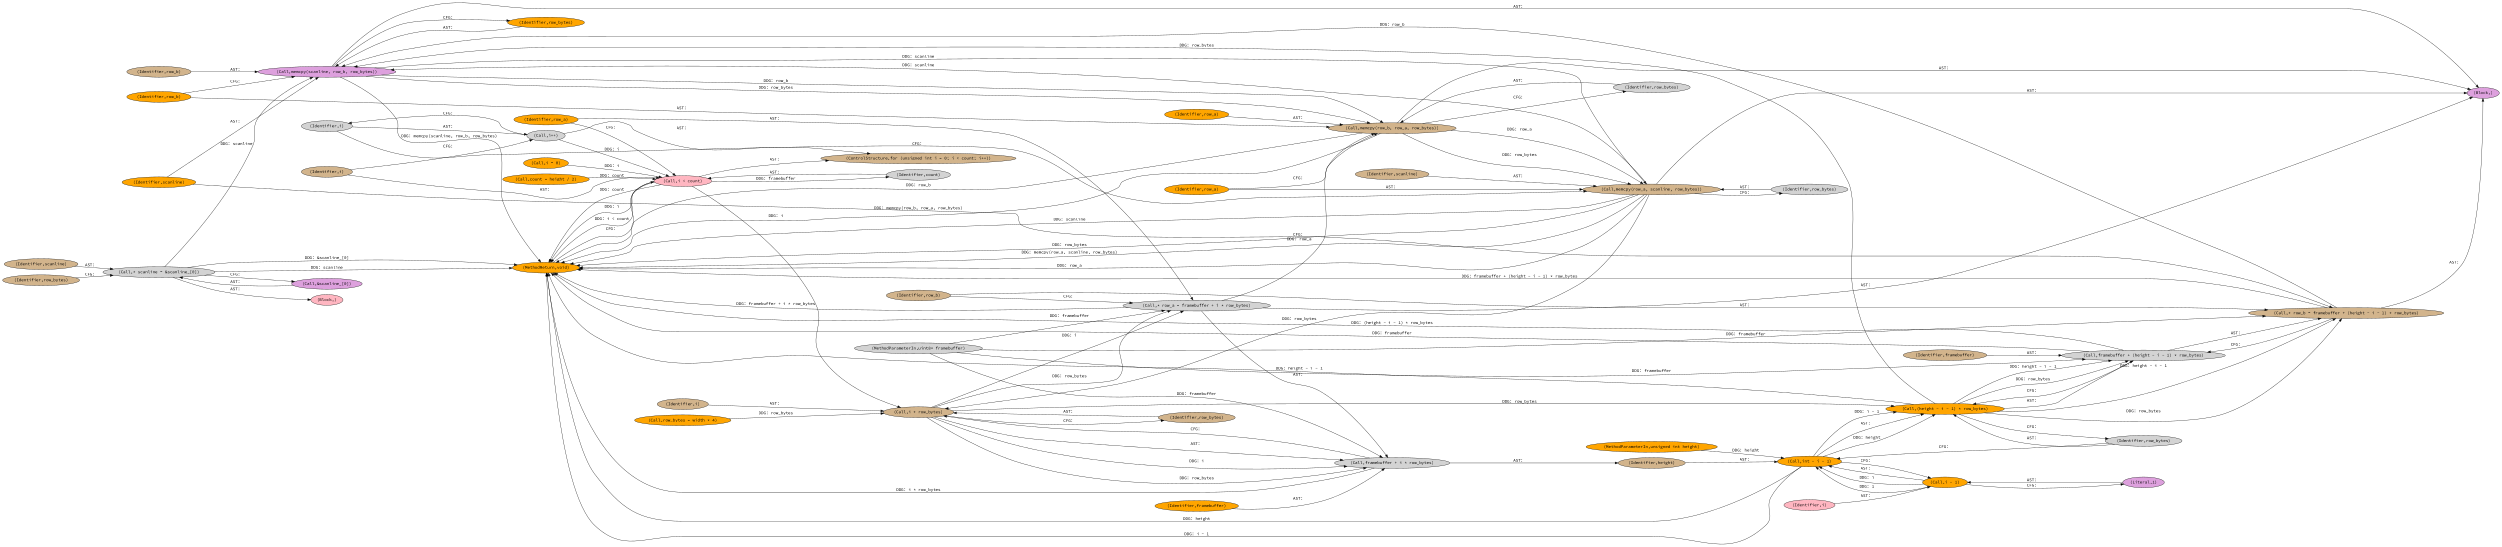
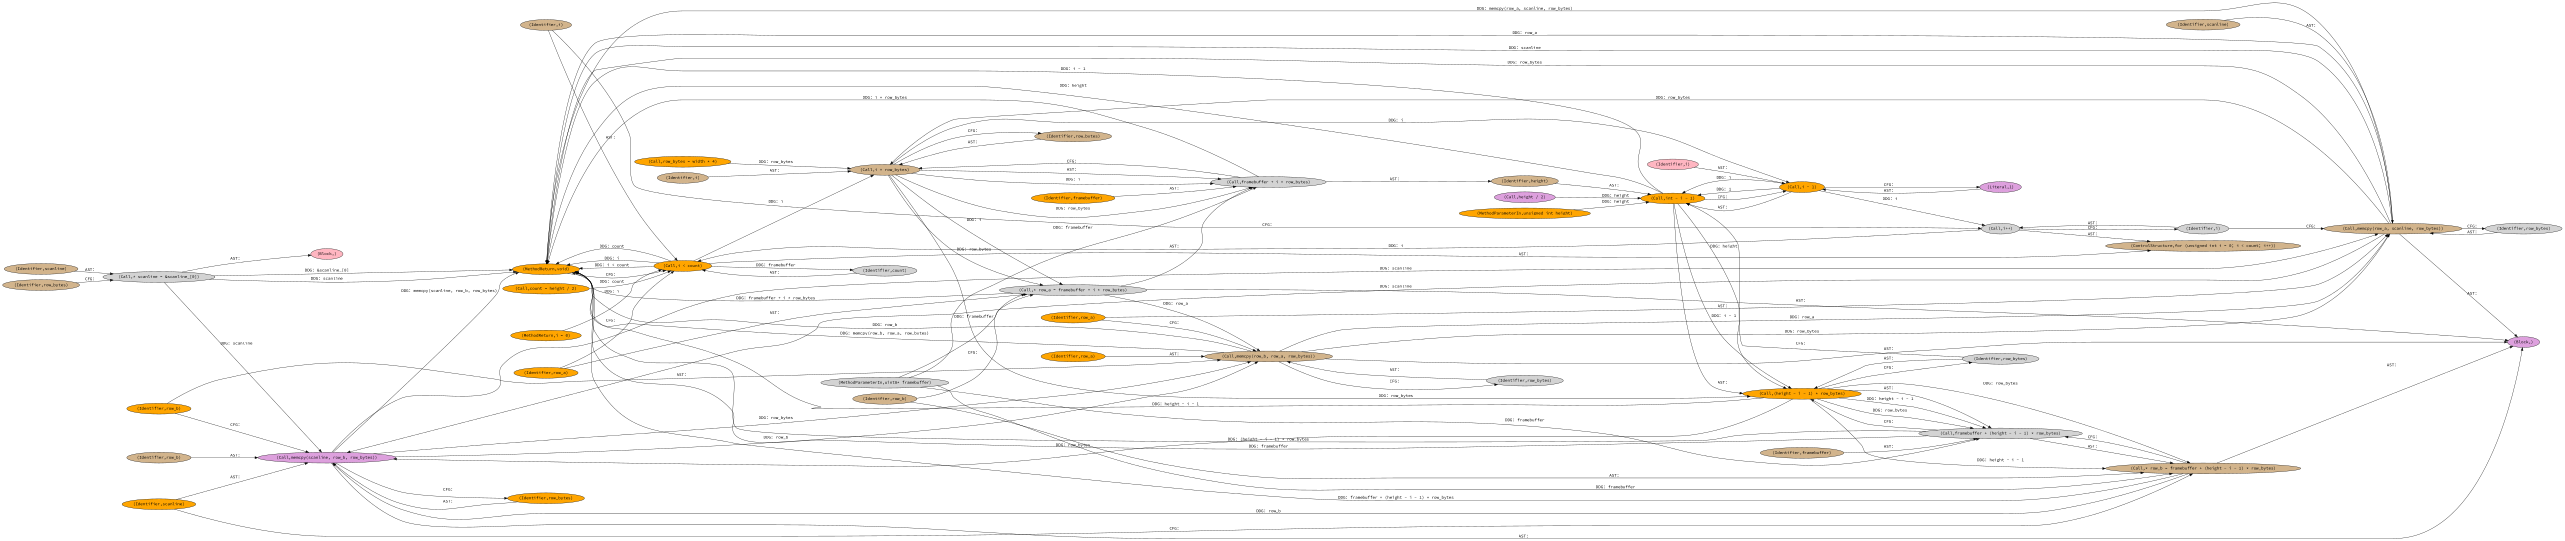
none -> (1338, 123)
(546, 163) -> (546, 336)
(683, 181) -> (683, 266)
none -> (1525, 197)
none -> (1901, 208)
(327, 284) -> none
